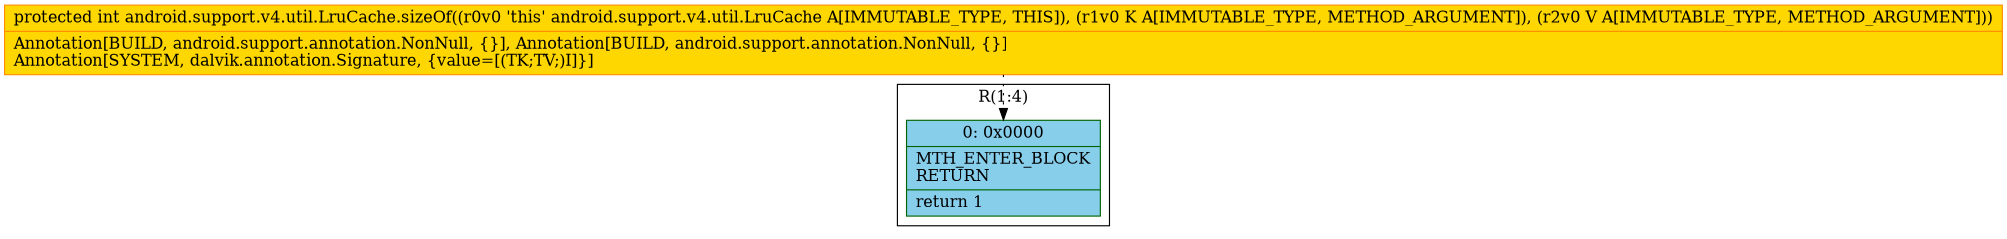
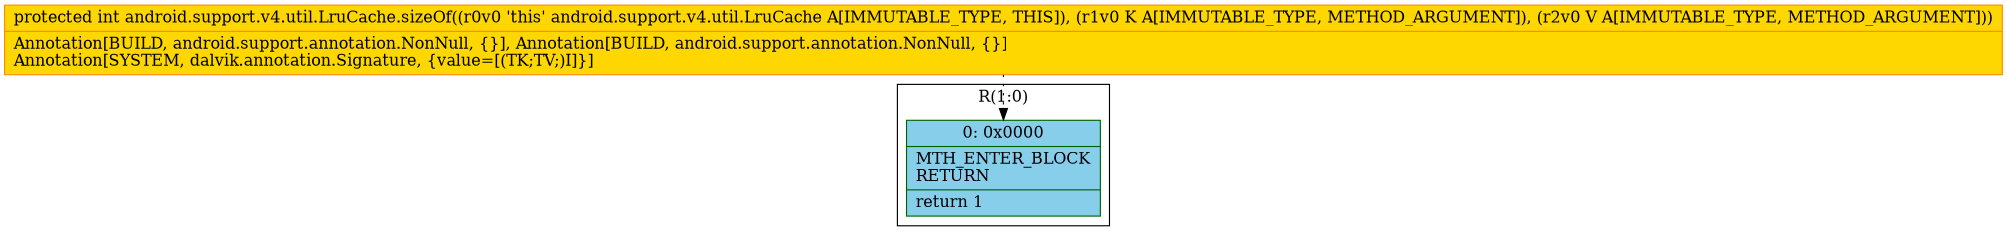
(1003, 97) -> (1003, 97)
